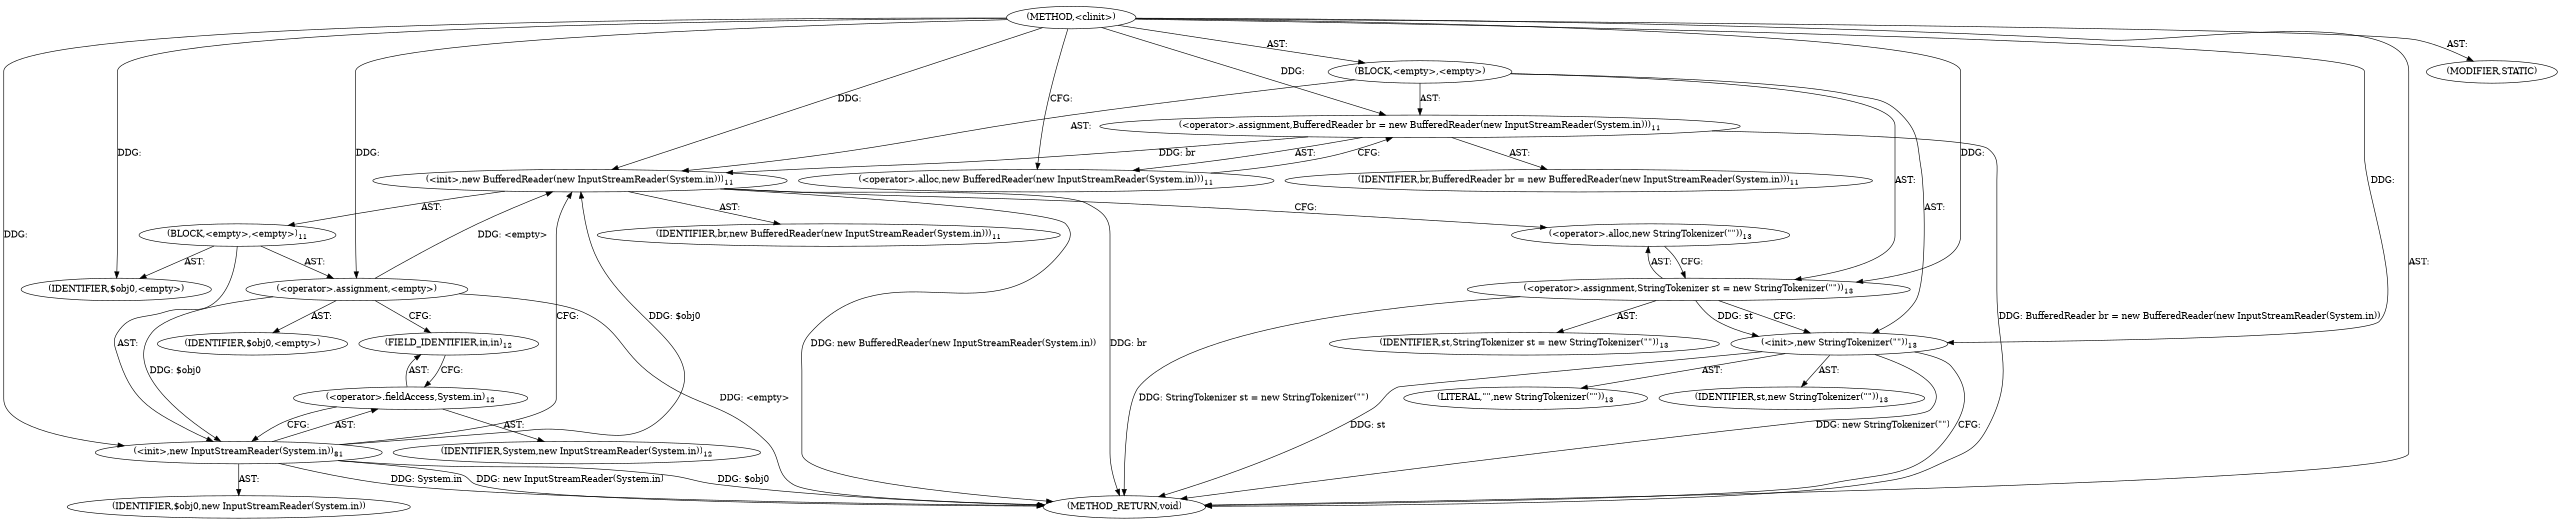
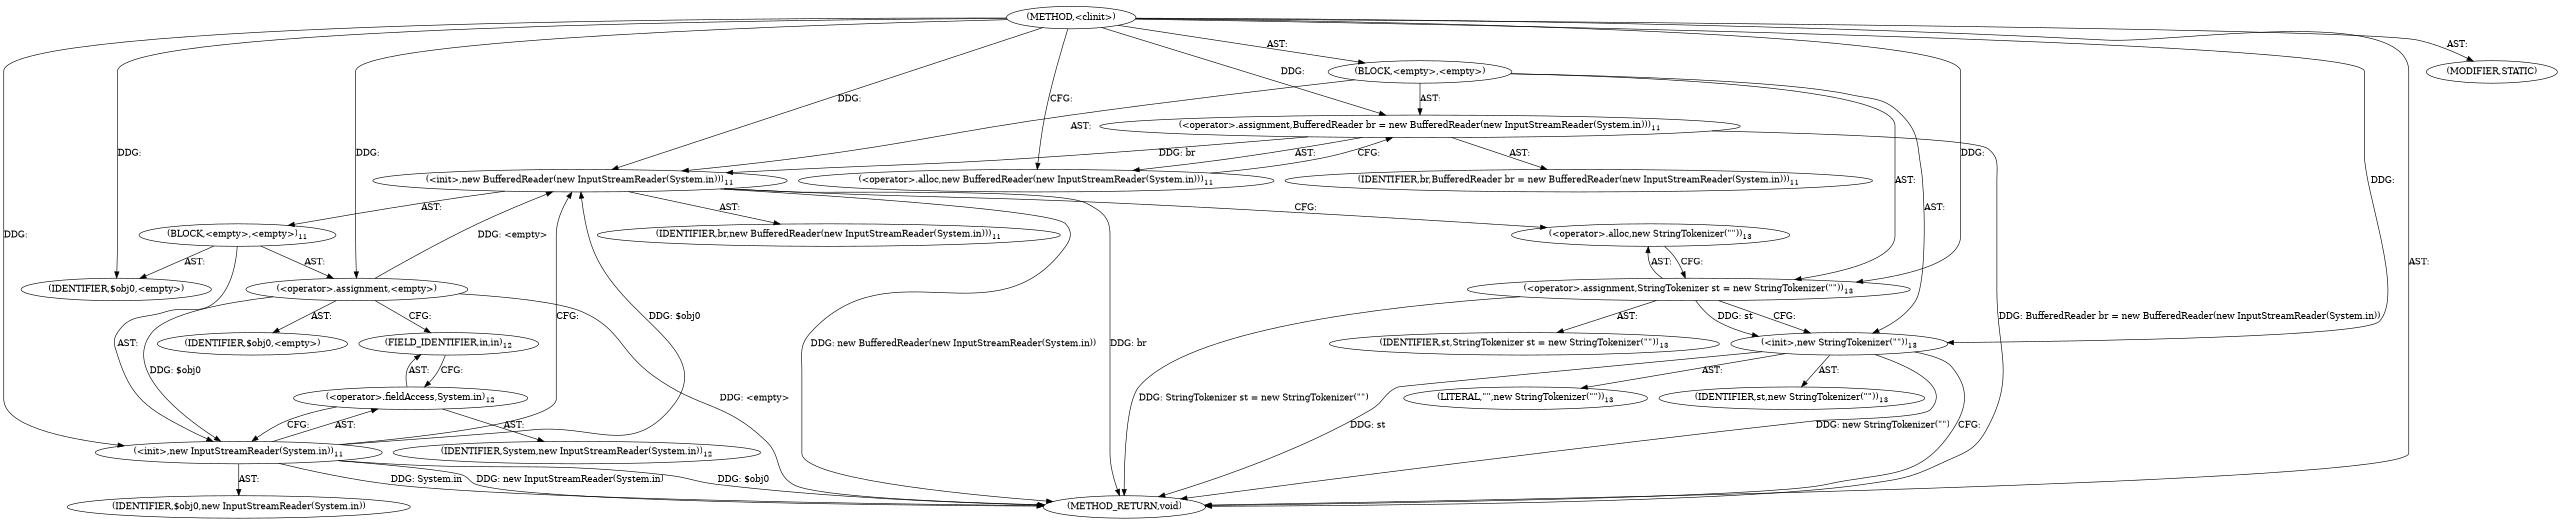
(339, 452) -> (339, 452)
